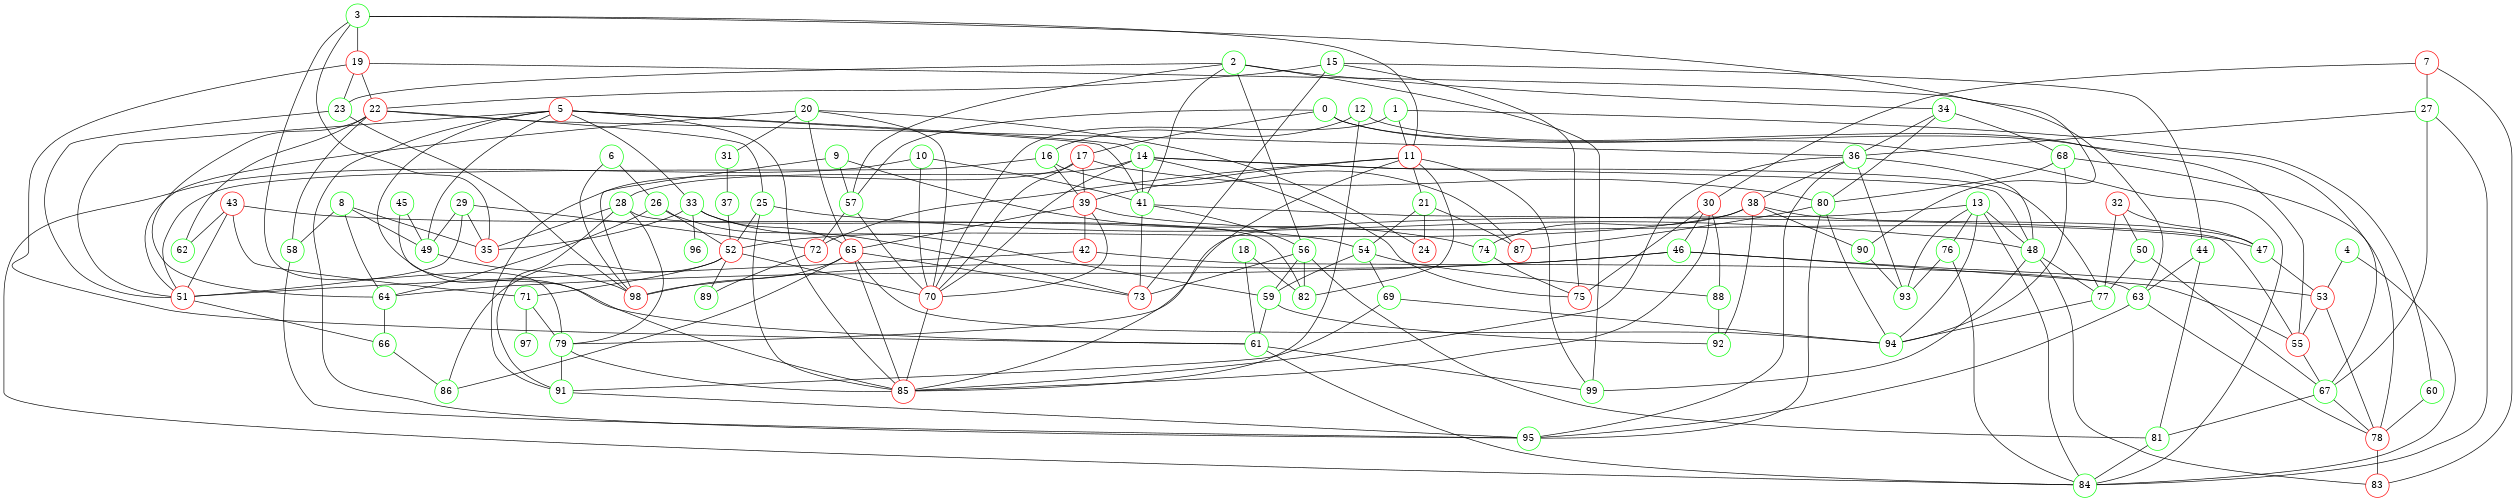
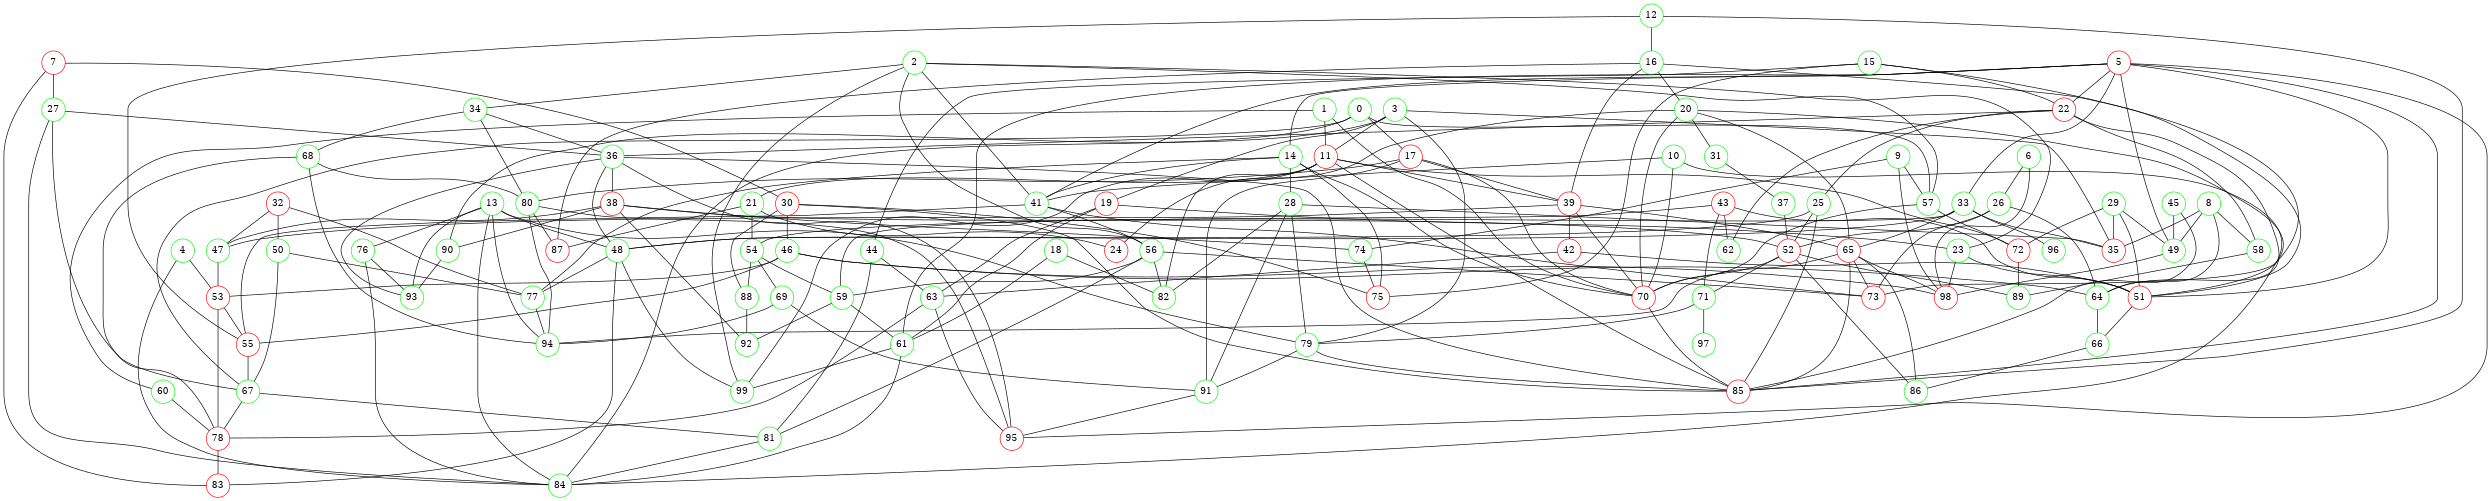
none -> (1666, 83)
(367, 86) -> (2091, 86)
(1672, 174) -> (1558, 237)
(502, 418) -> (2144, 273)
(1529, 439) -> (1012, 439)
